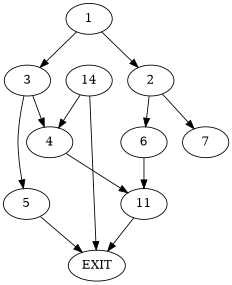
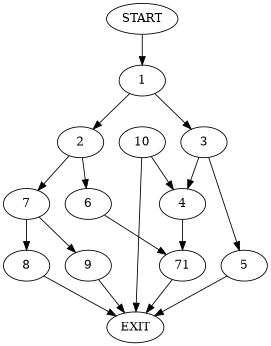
none -> (142, 19)
(89, 81) -> (142, 142)
(144, 204) -> (183, 266)
none -> (27, 266)
none -> (88, 266)
